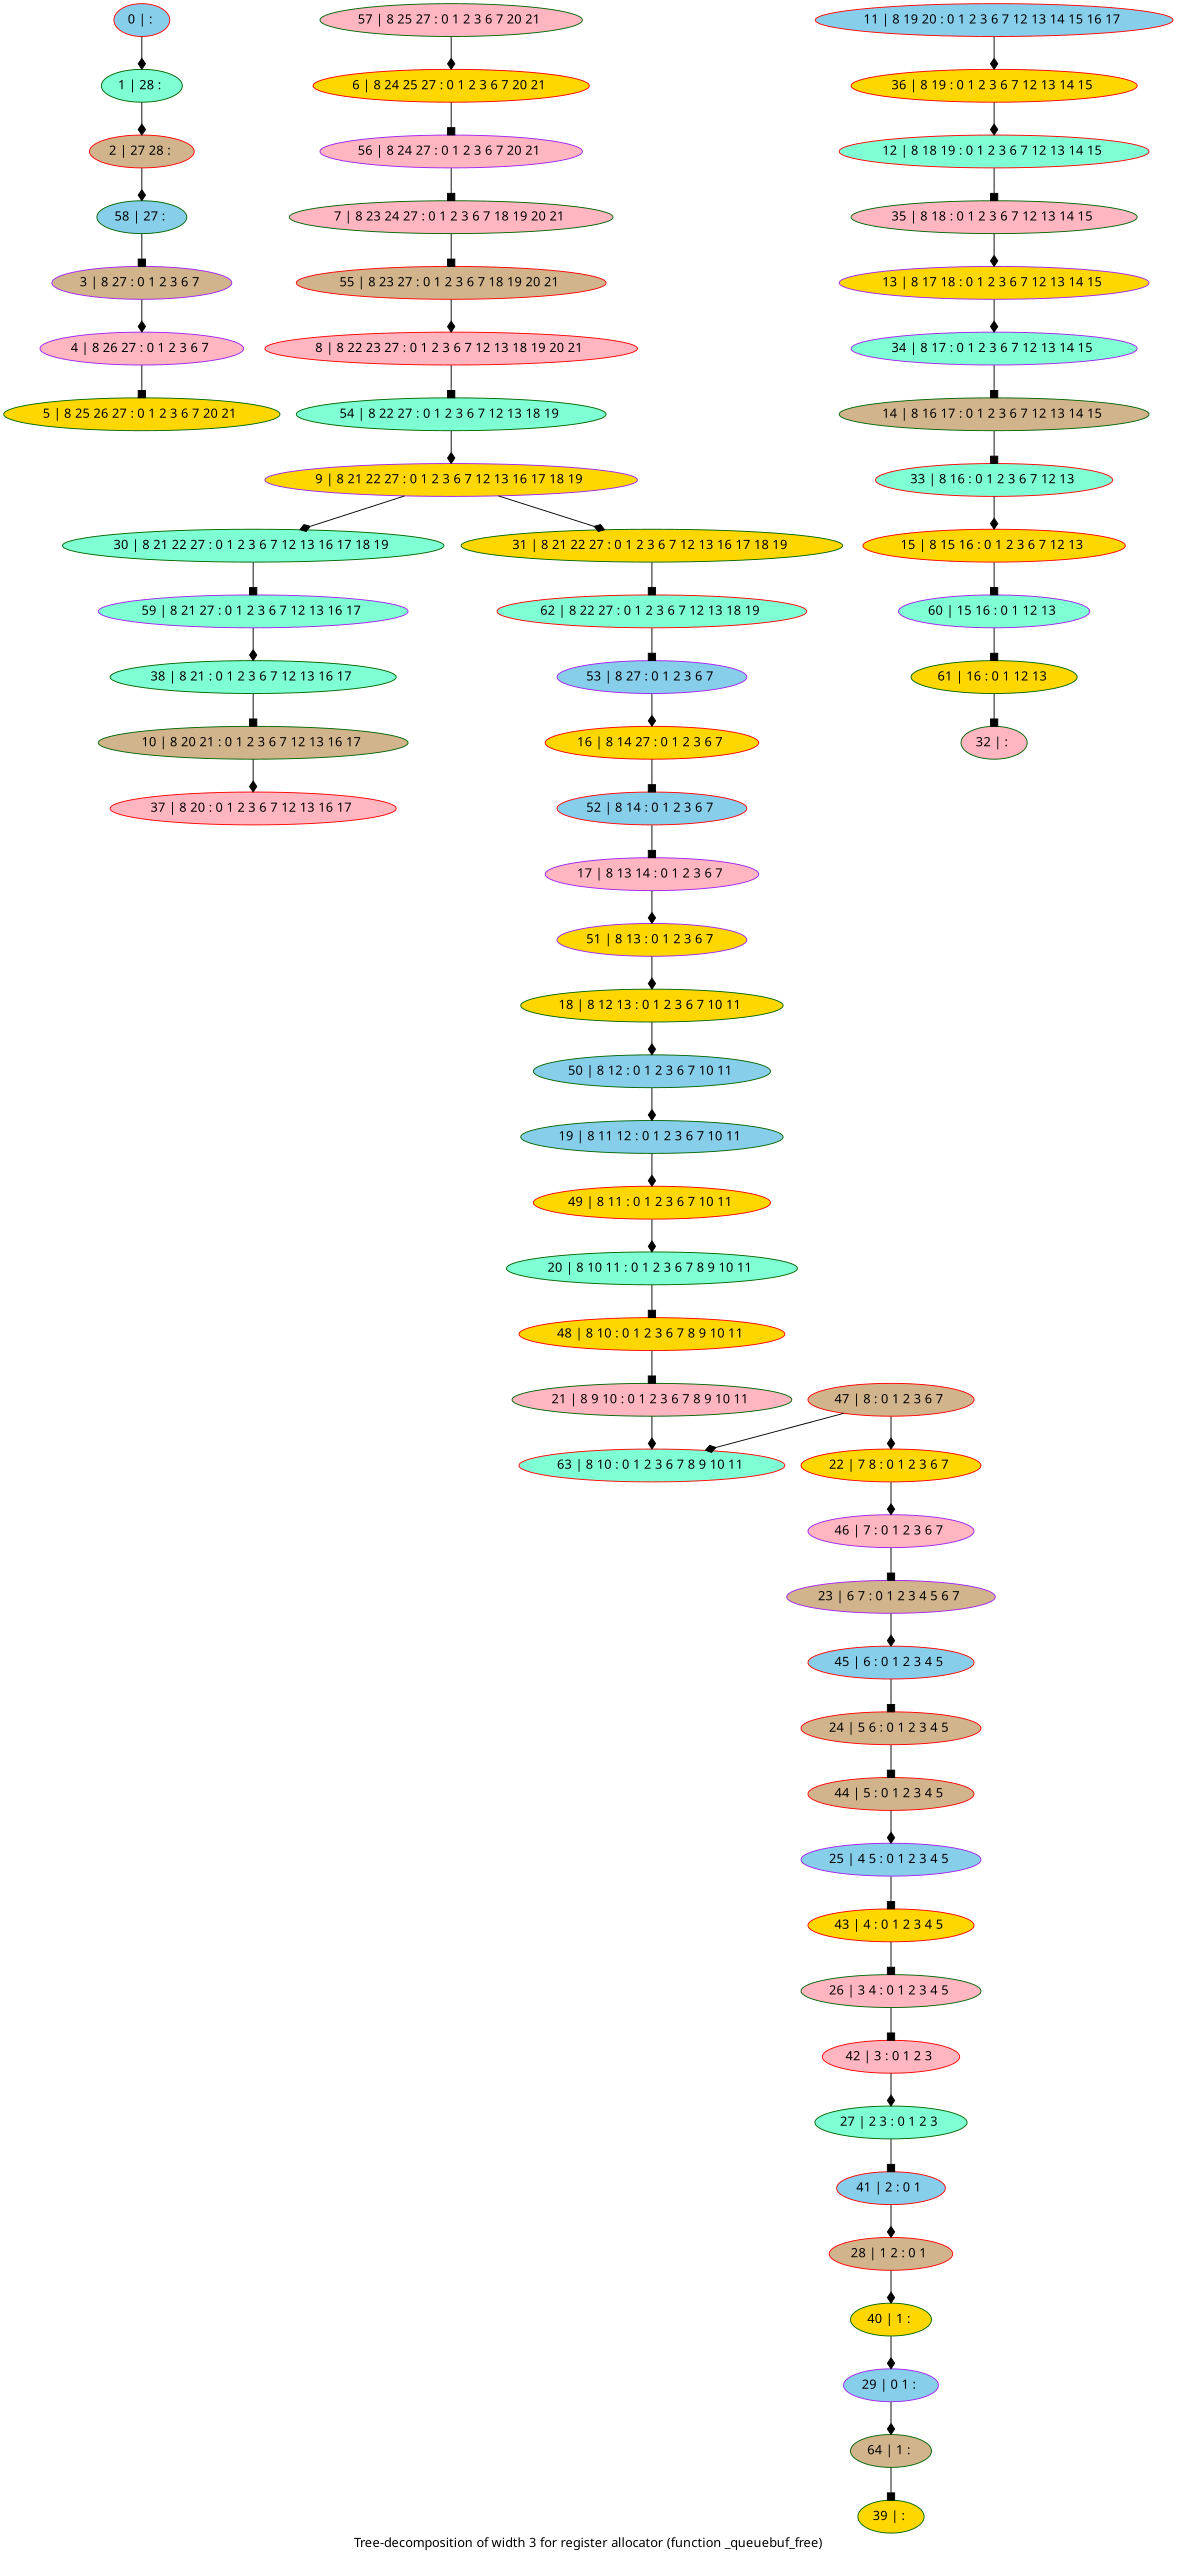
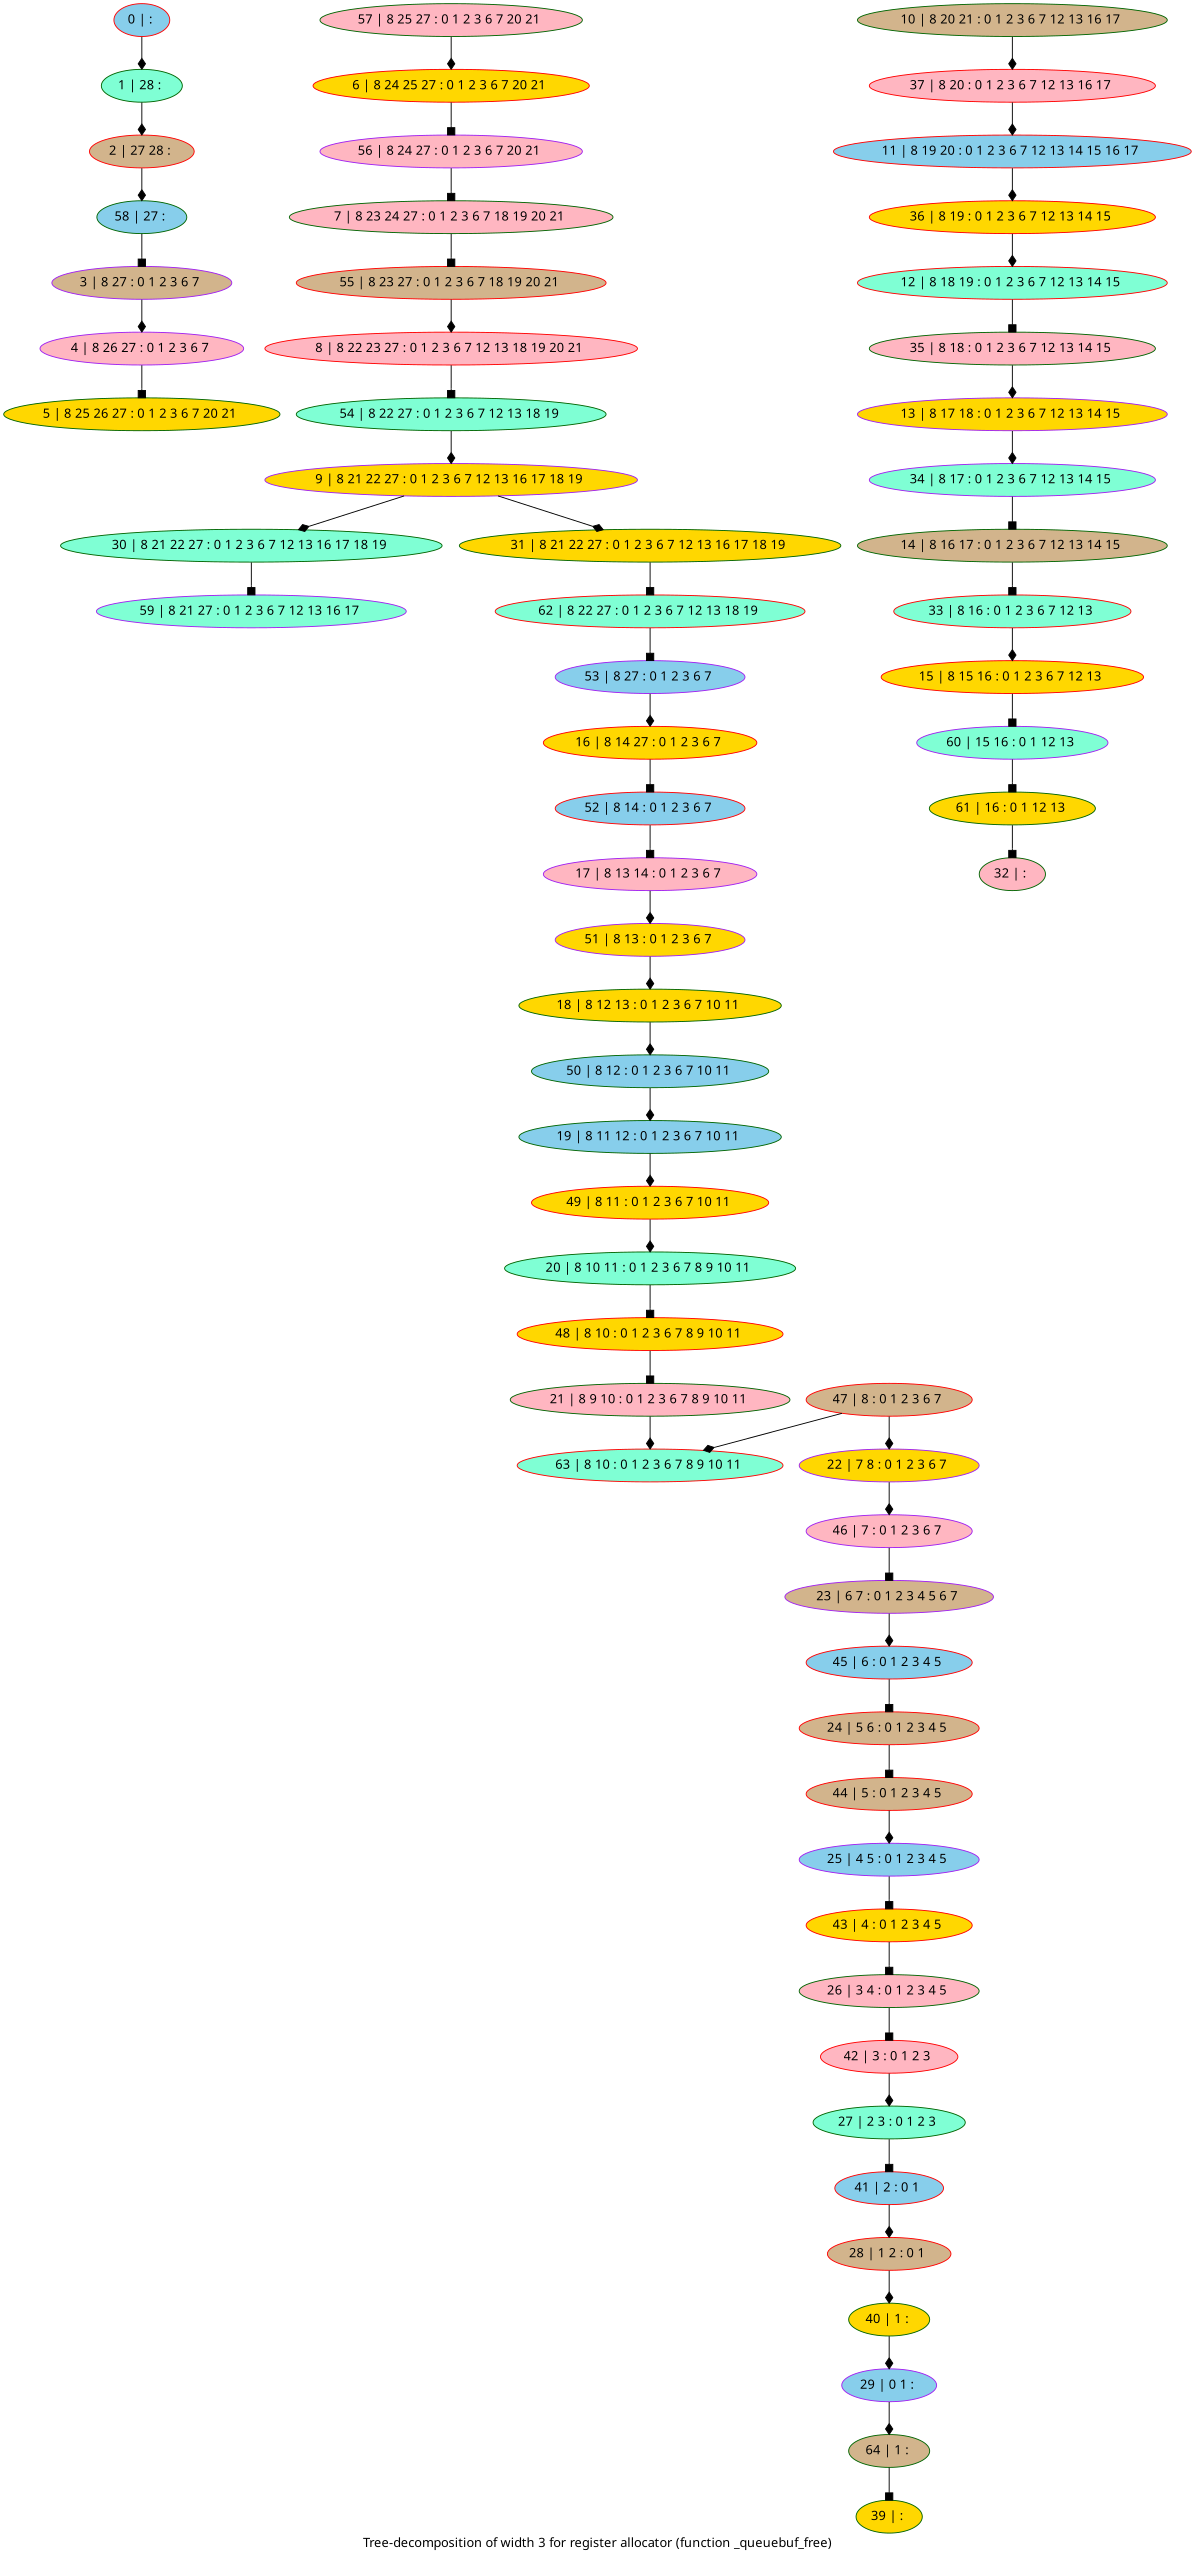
none -> (1012, 113)
(253, 677) -> none
(891, 1465) -> (889, 1465)
